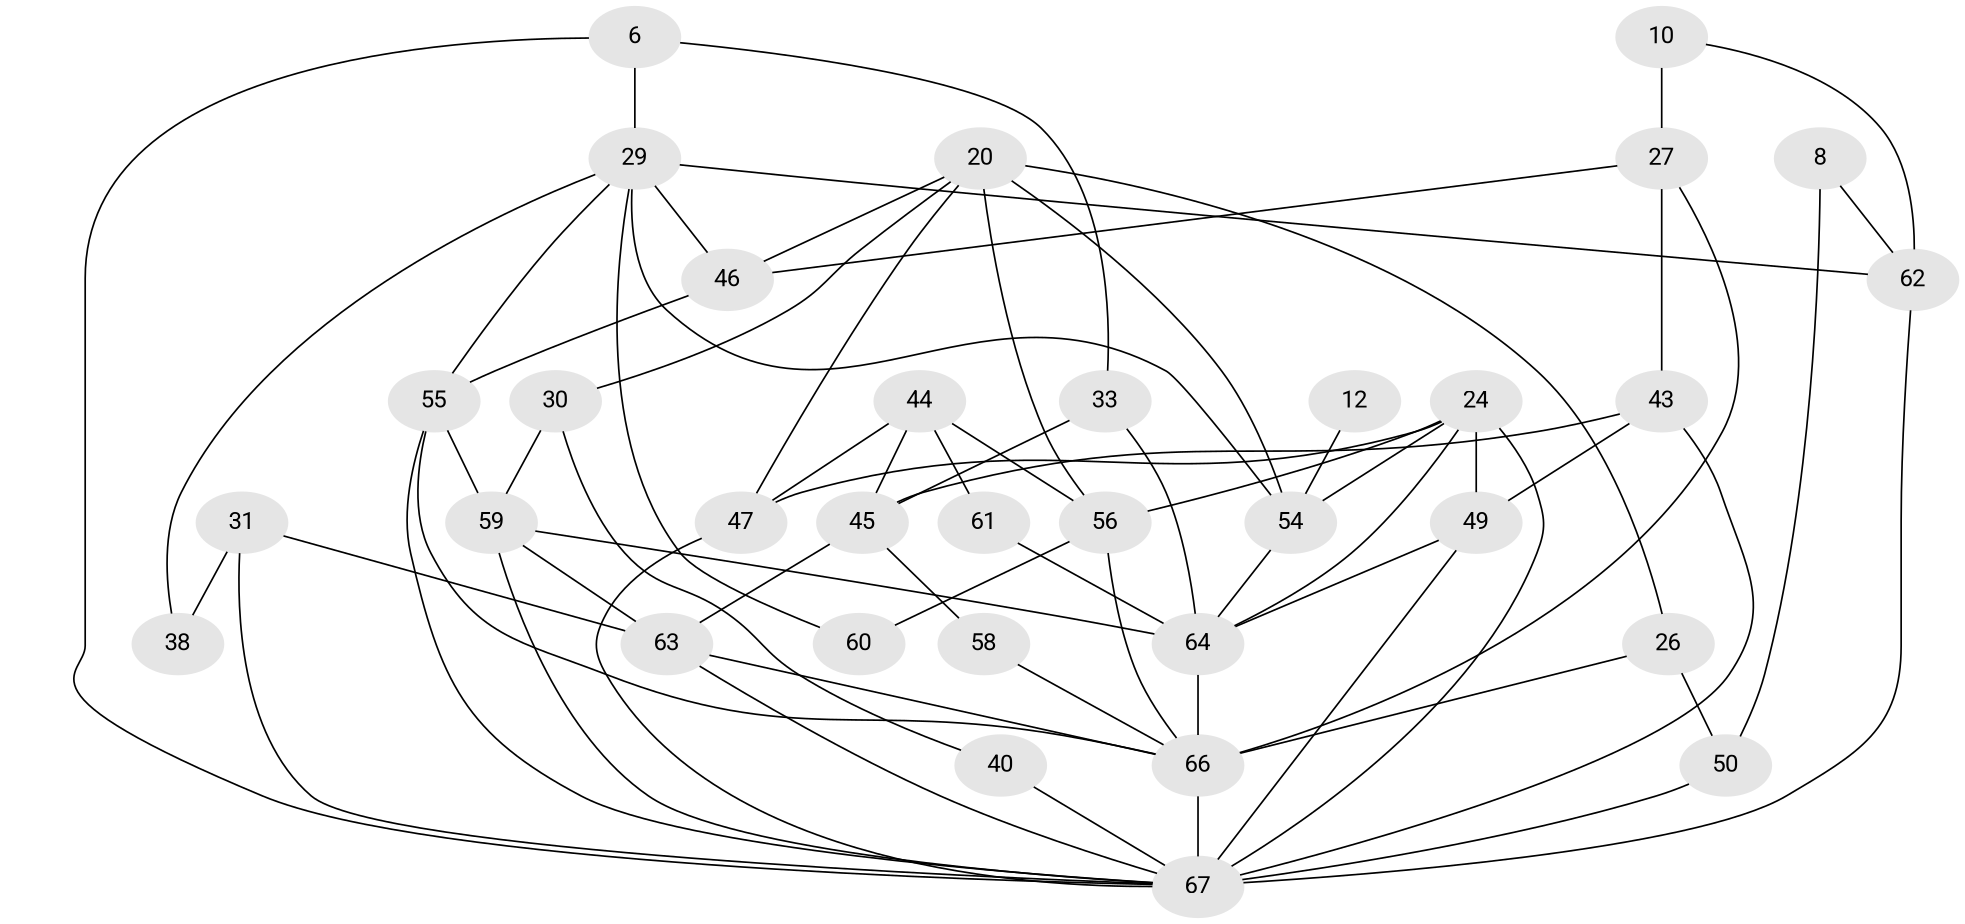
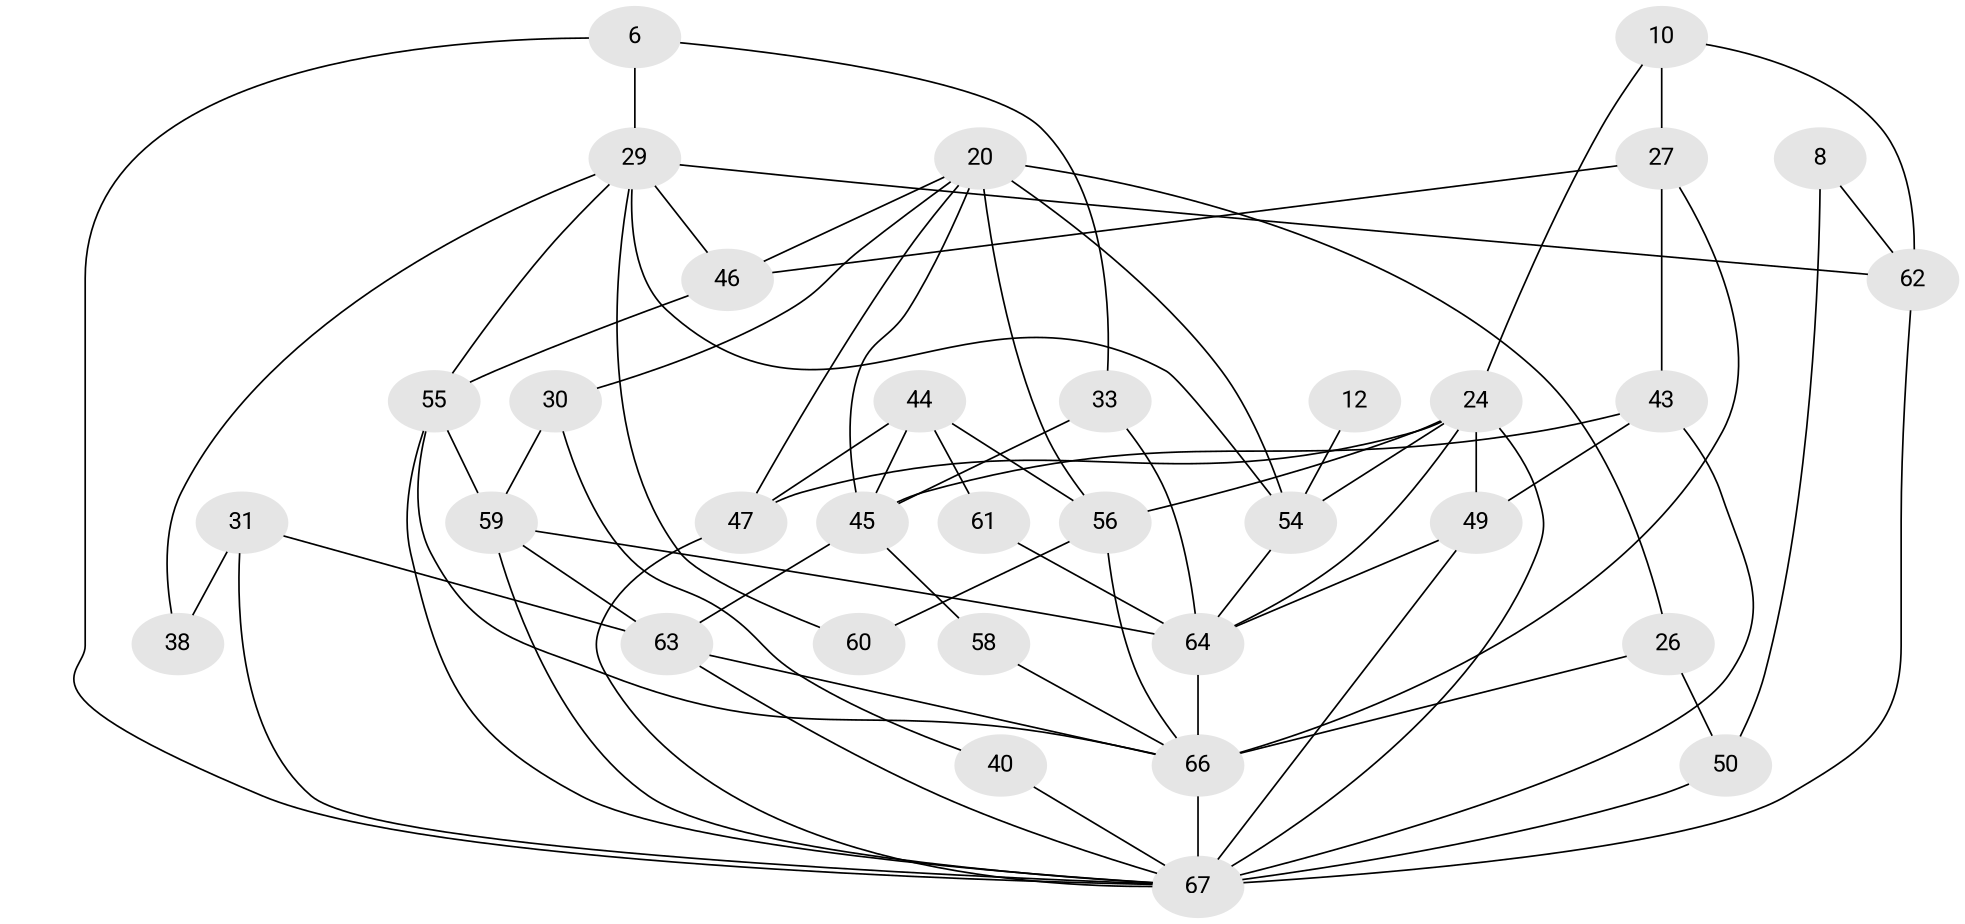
none -> (1557, 214)
none -> (887, 334)
